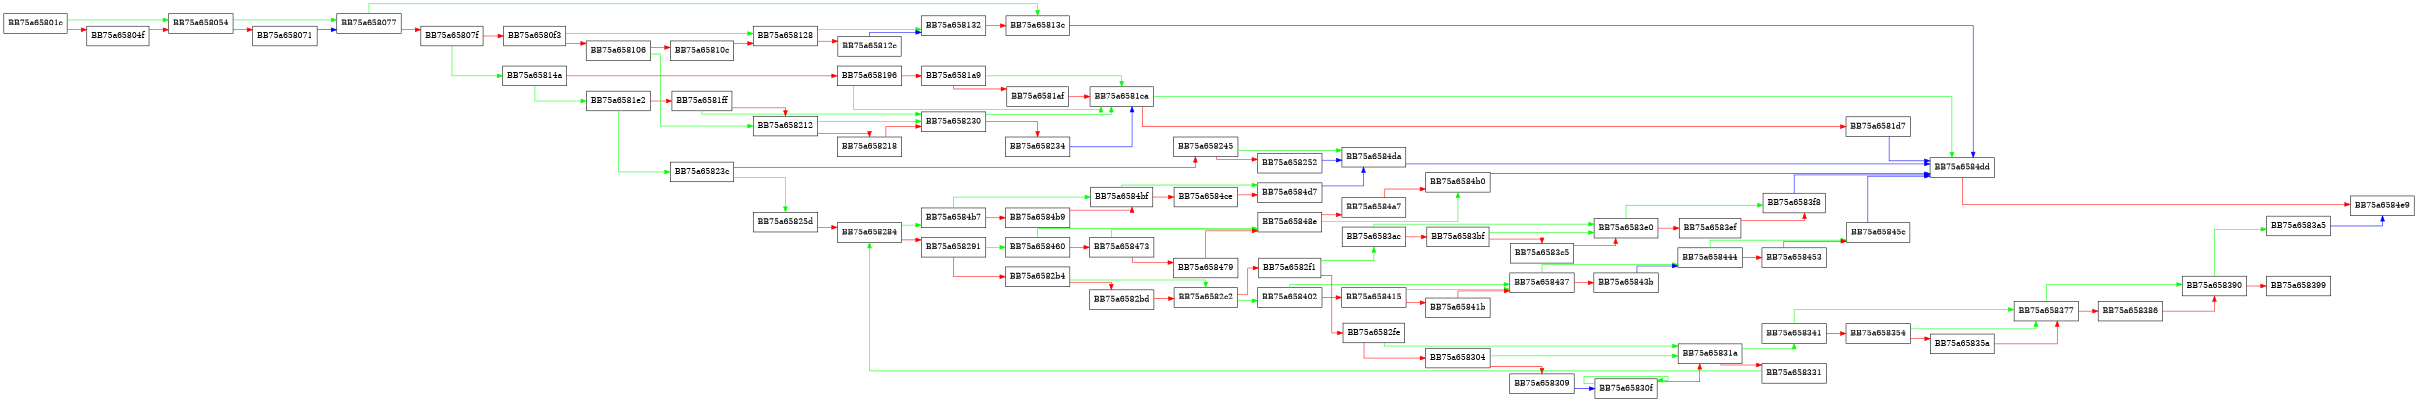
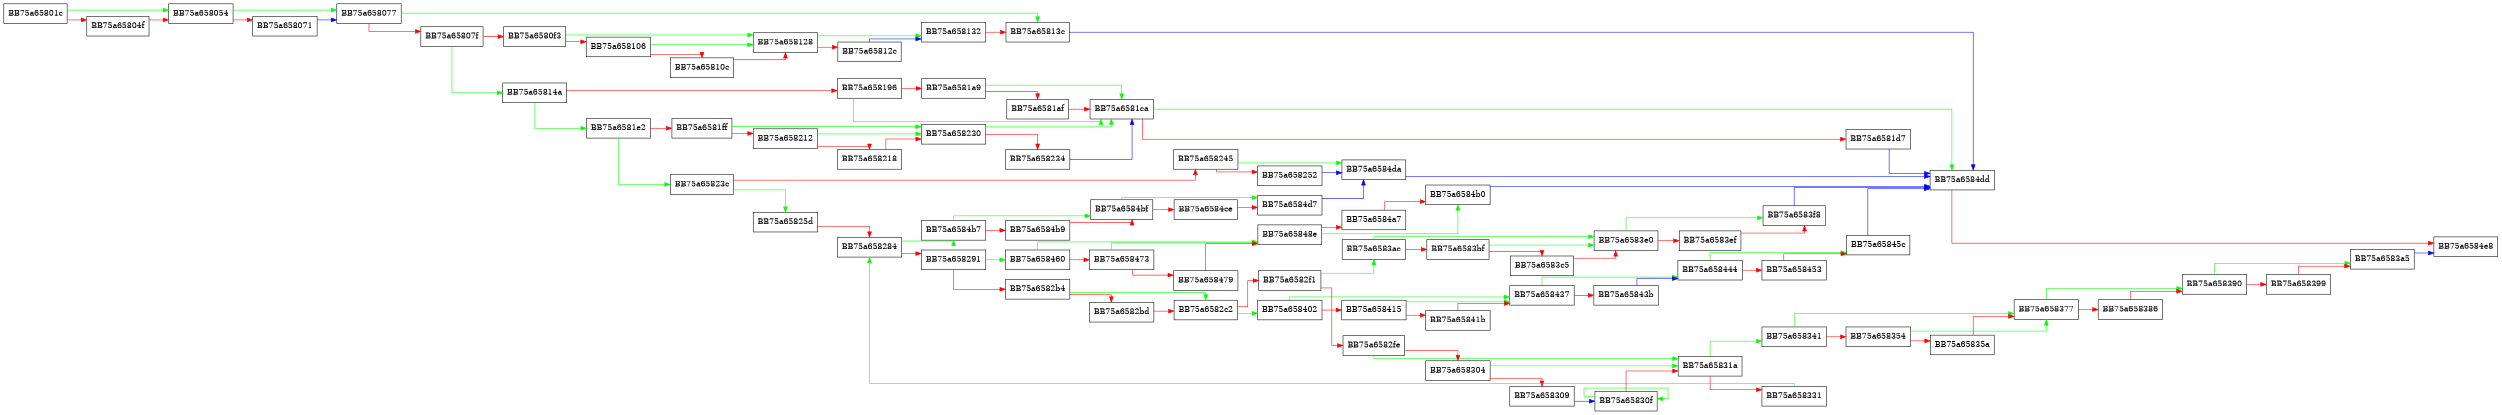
(663, 126) -> (699, 45)
(2382, 206) -> (2466, 247)
none -> (2317, 266)
